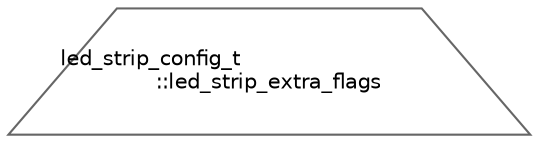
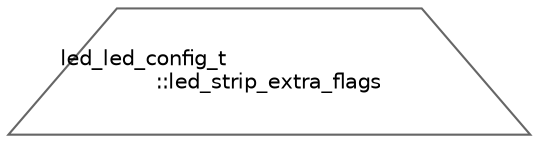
(269, 72) -> (269, 72)
